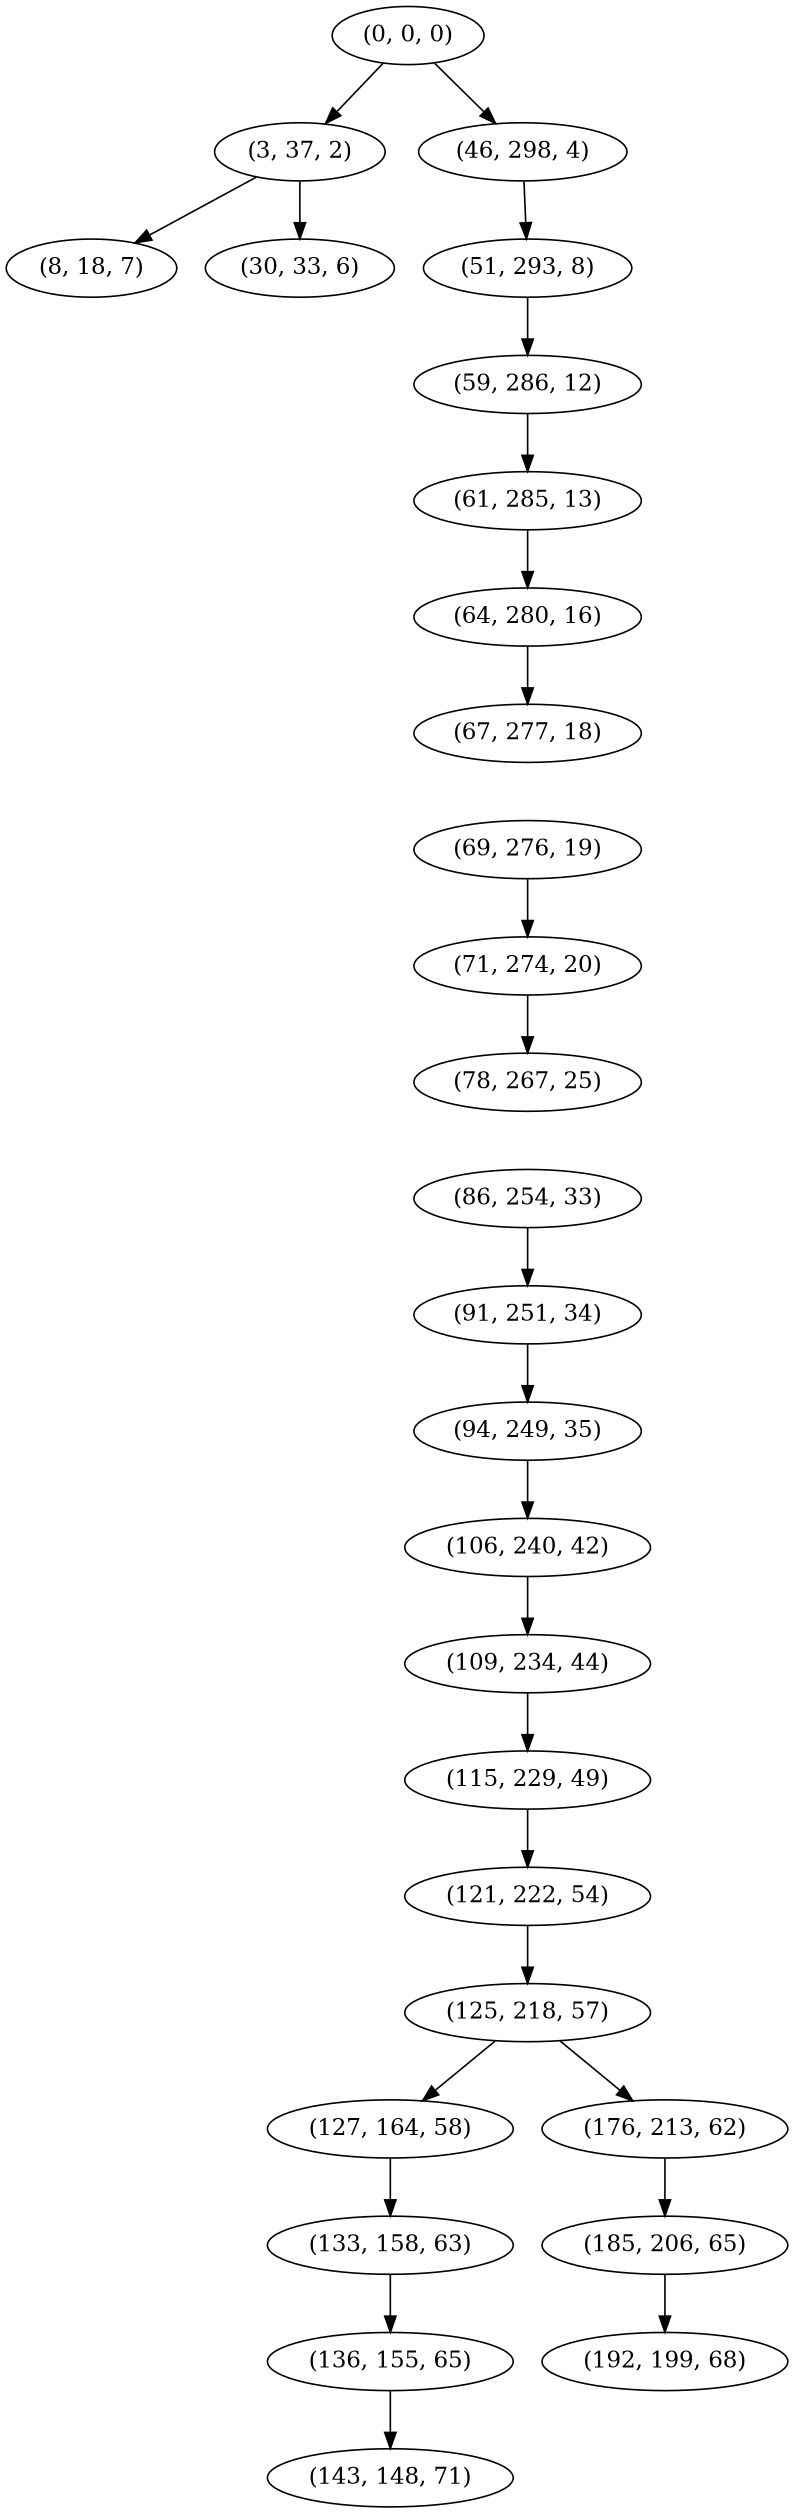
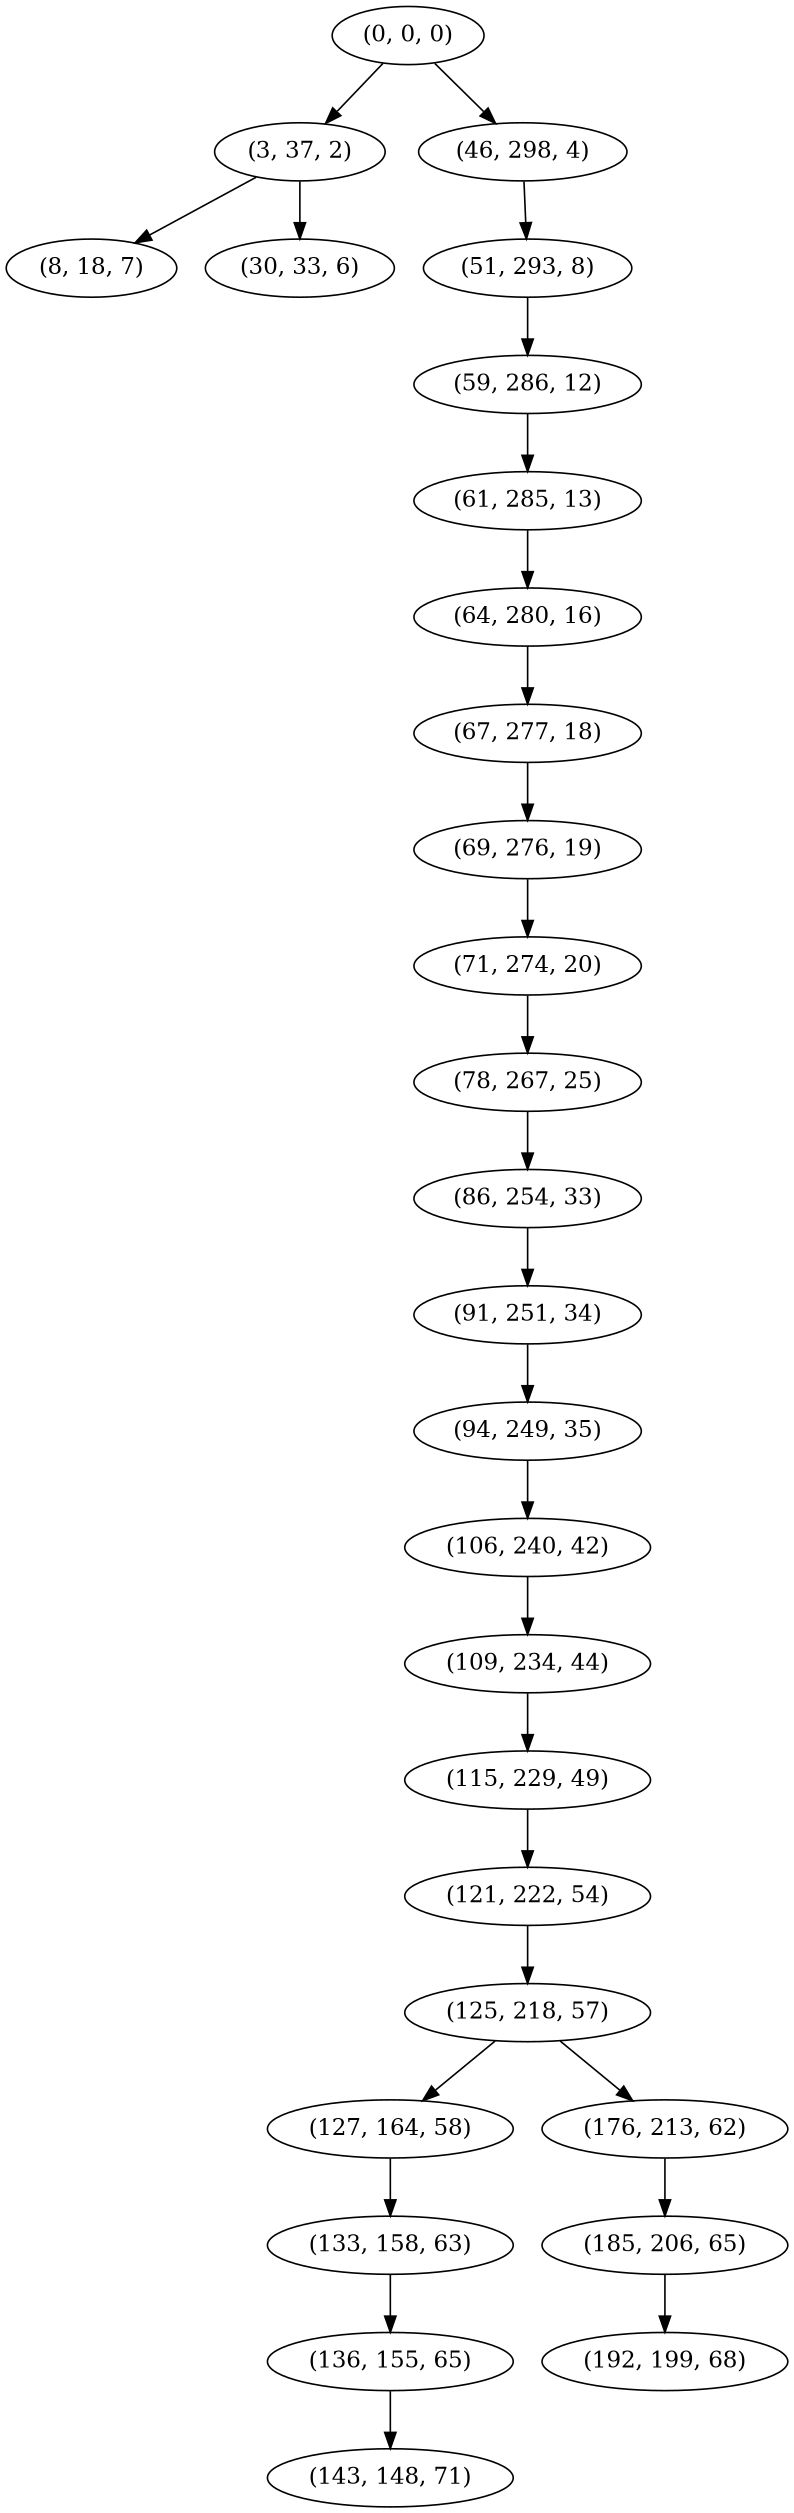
none -> (528, 784)
none -> (528, 1132)
